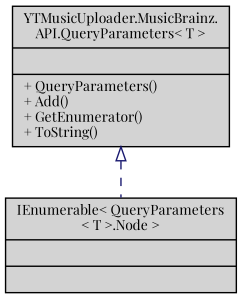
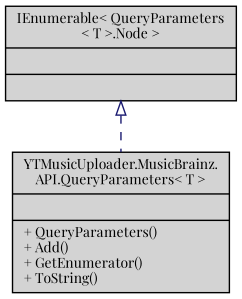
(121, 179) -> (121, 134)
